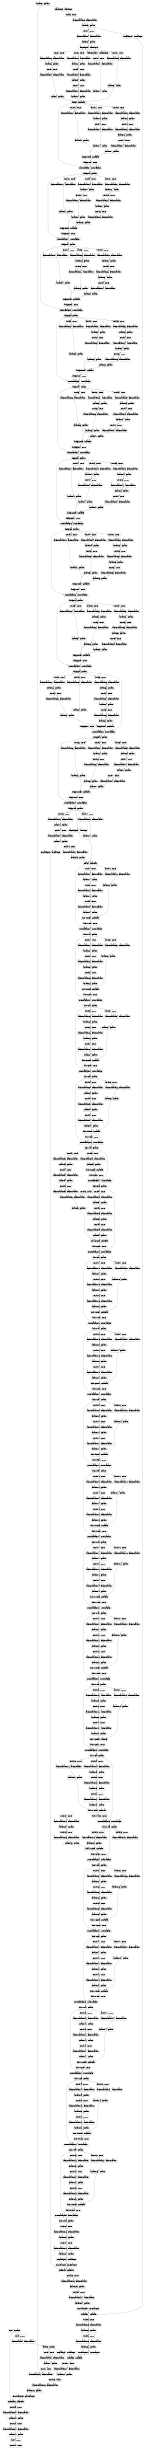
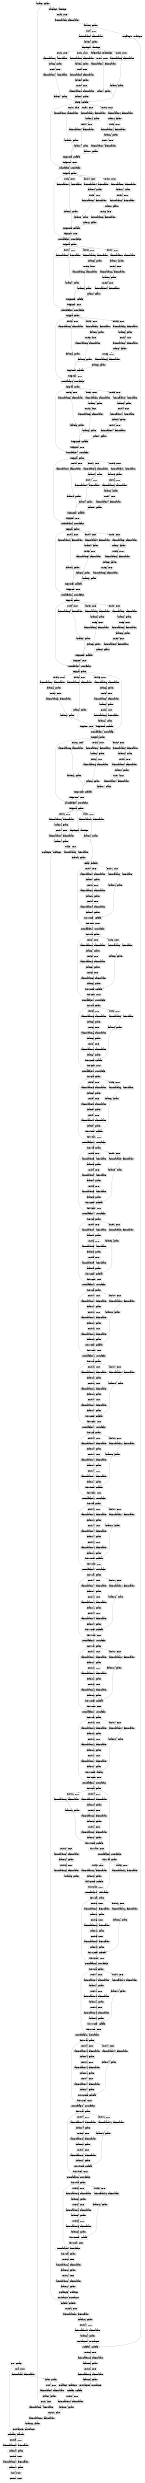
none -> (94, 1198)
